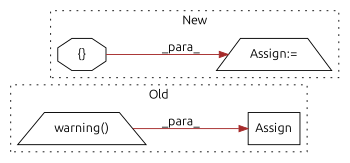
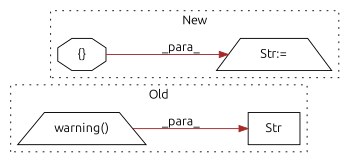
(274, 54) -> (274, 54)
(274, 129) -> (274, 129)
